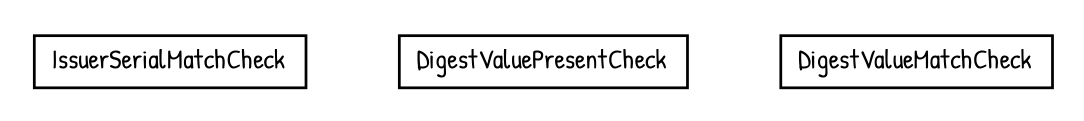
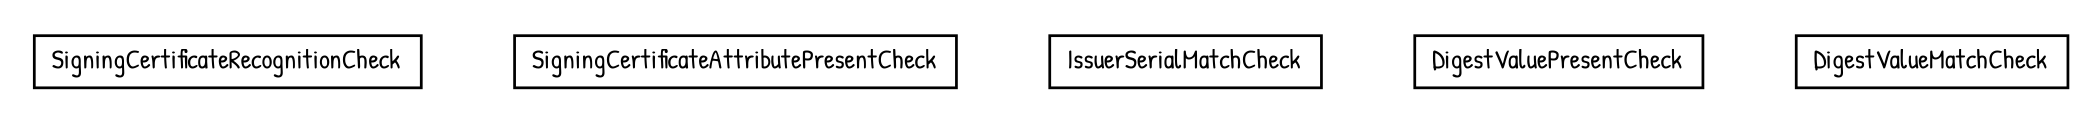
none -> (226, 60)
none -> (734, 60)
